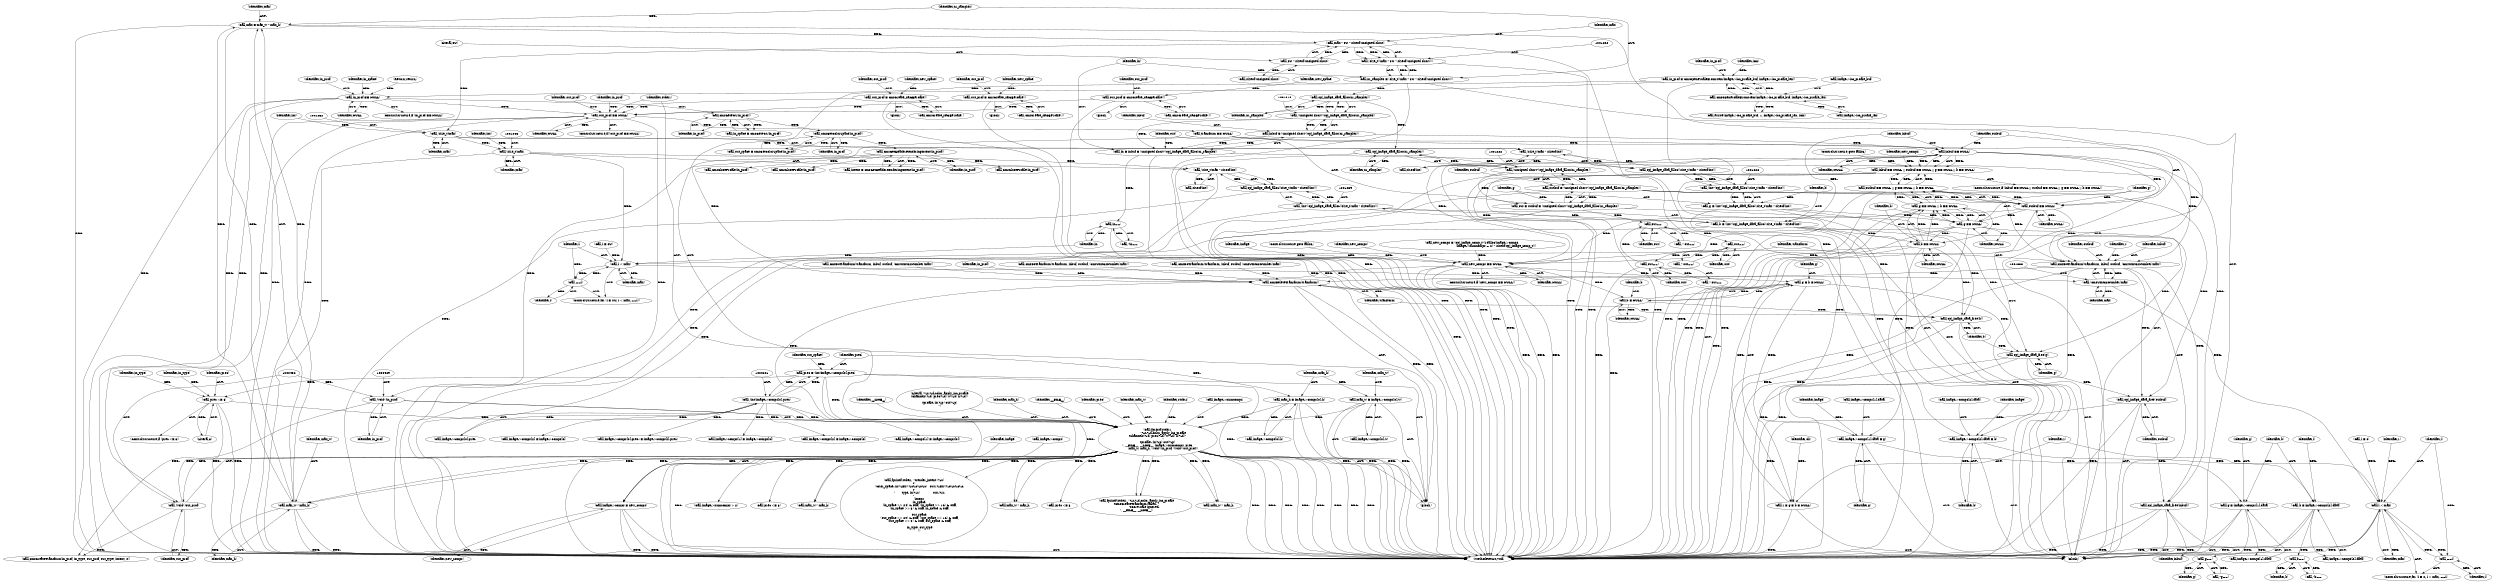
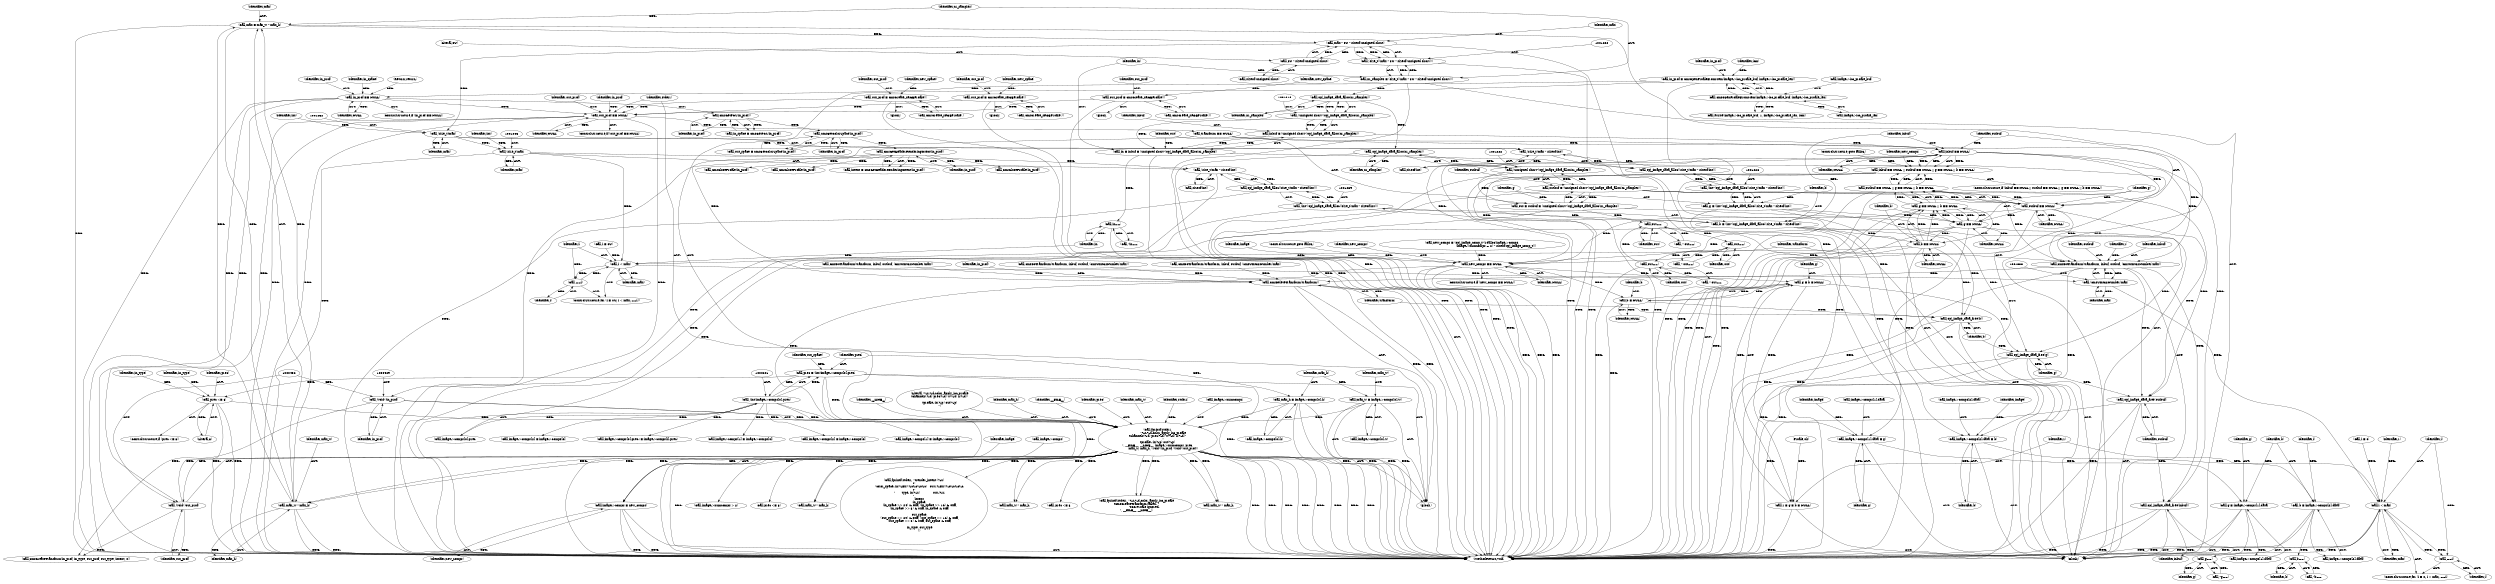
none -> (2203, 251)
(1458, 337) -> (1458, 337)
(1801, 439) -> (1801, 439)
(2142, 550) -> (2142, 550)
